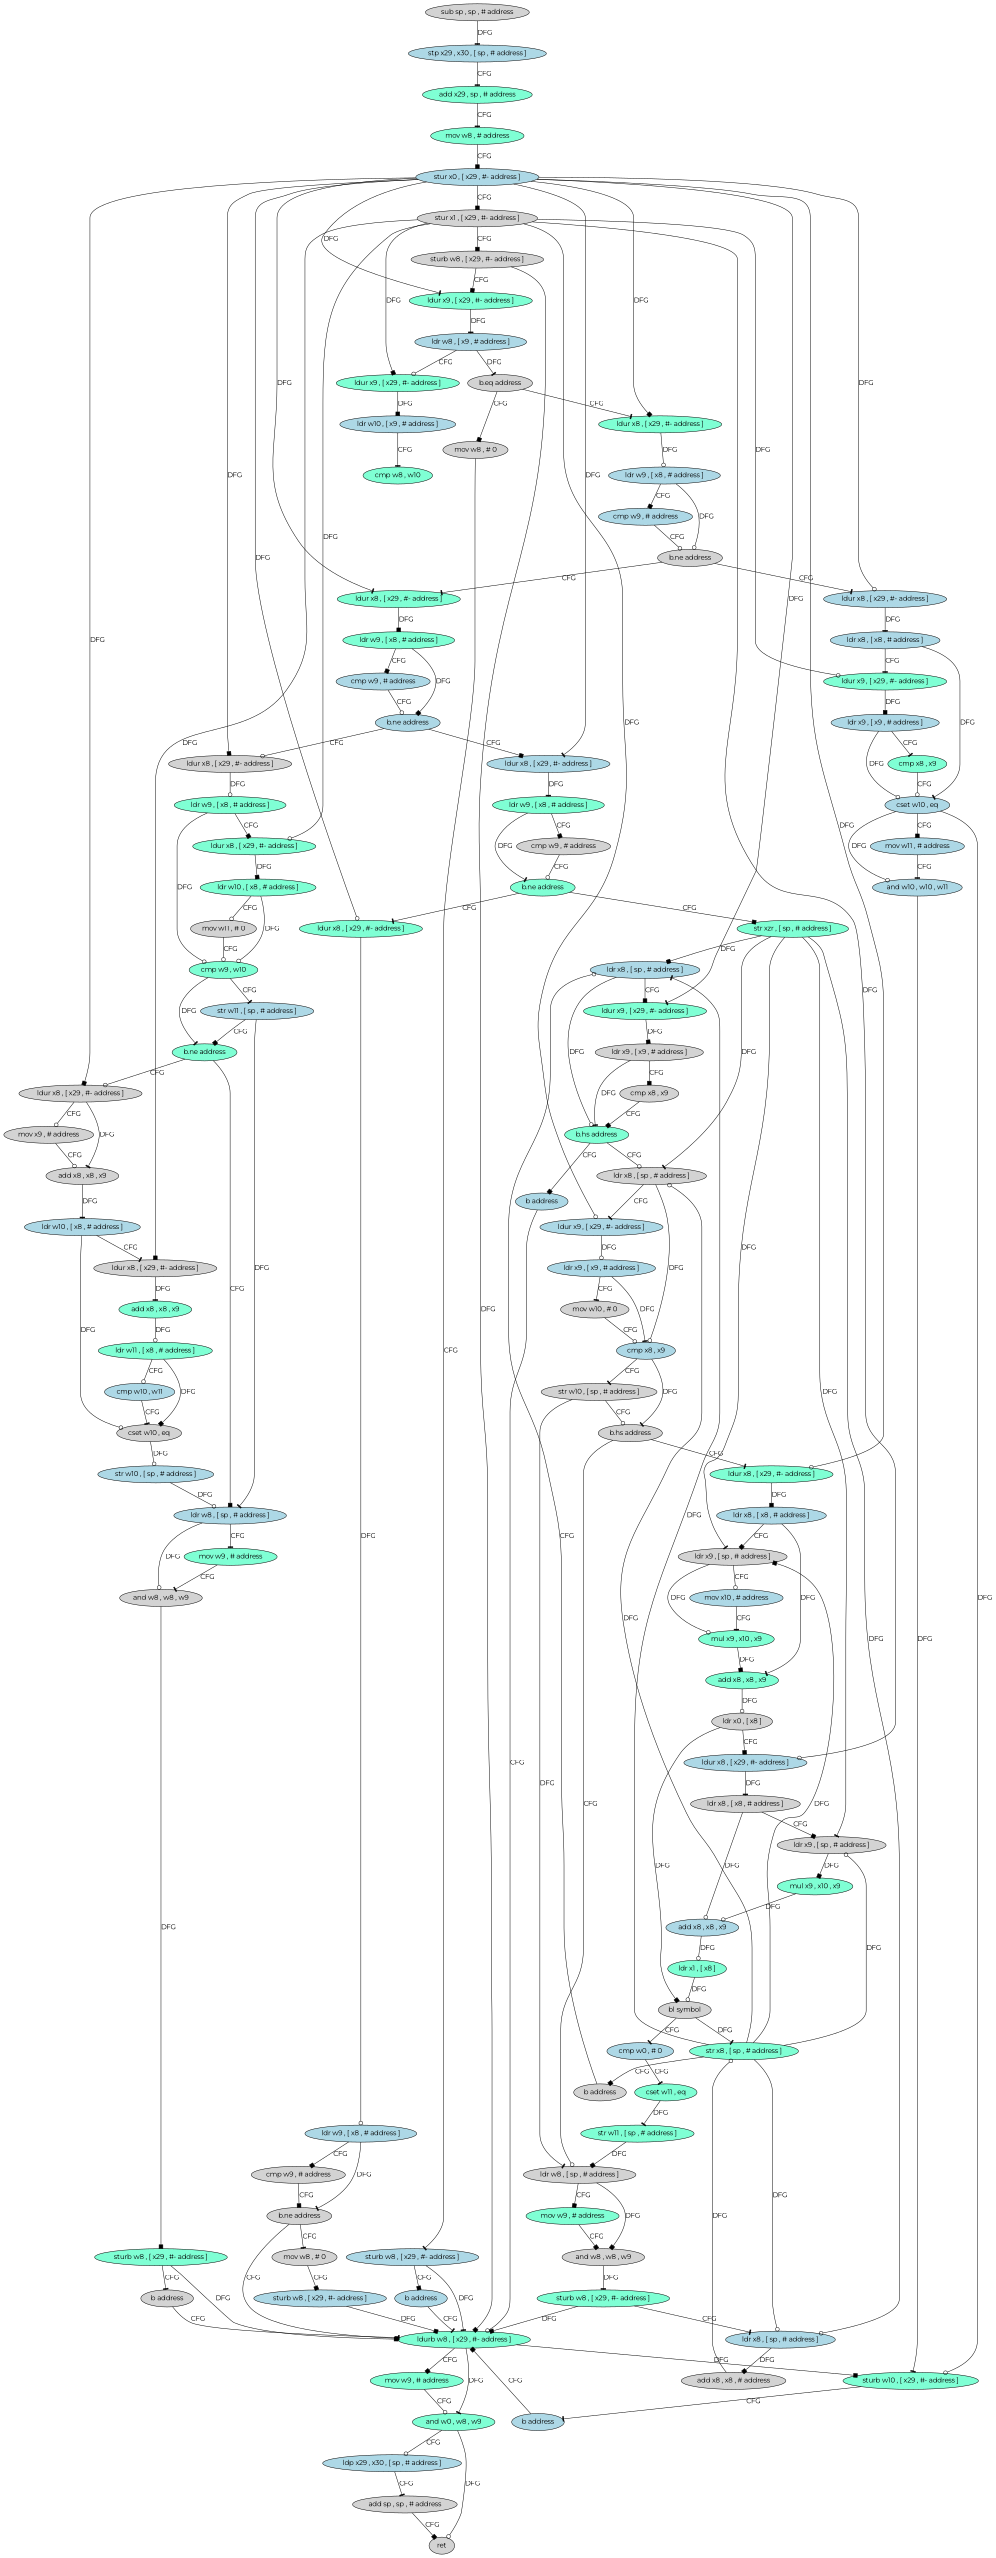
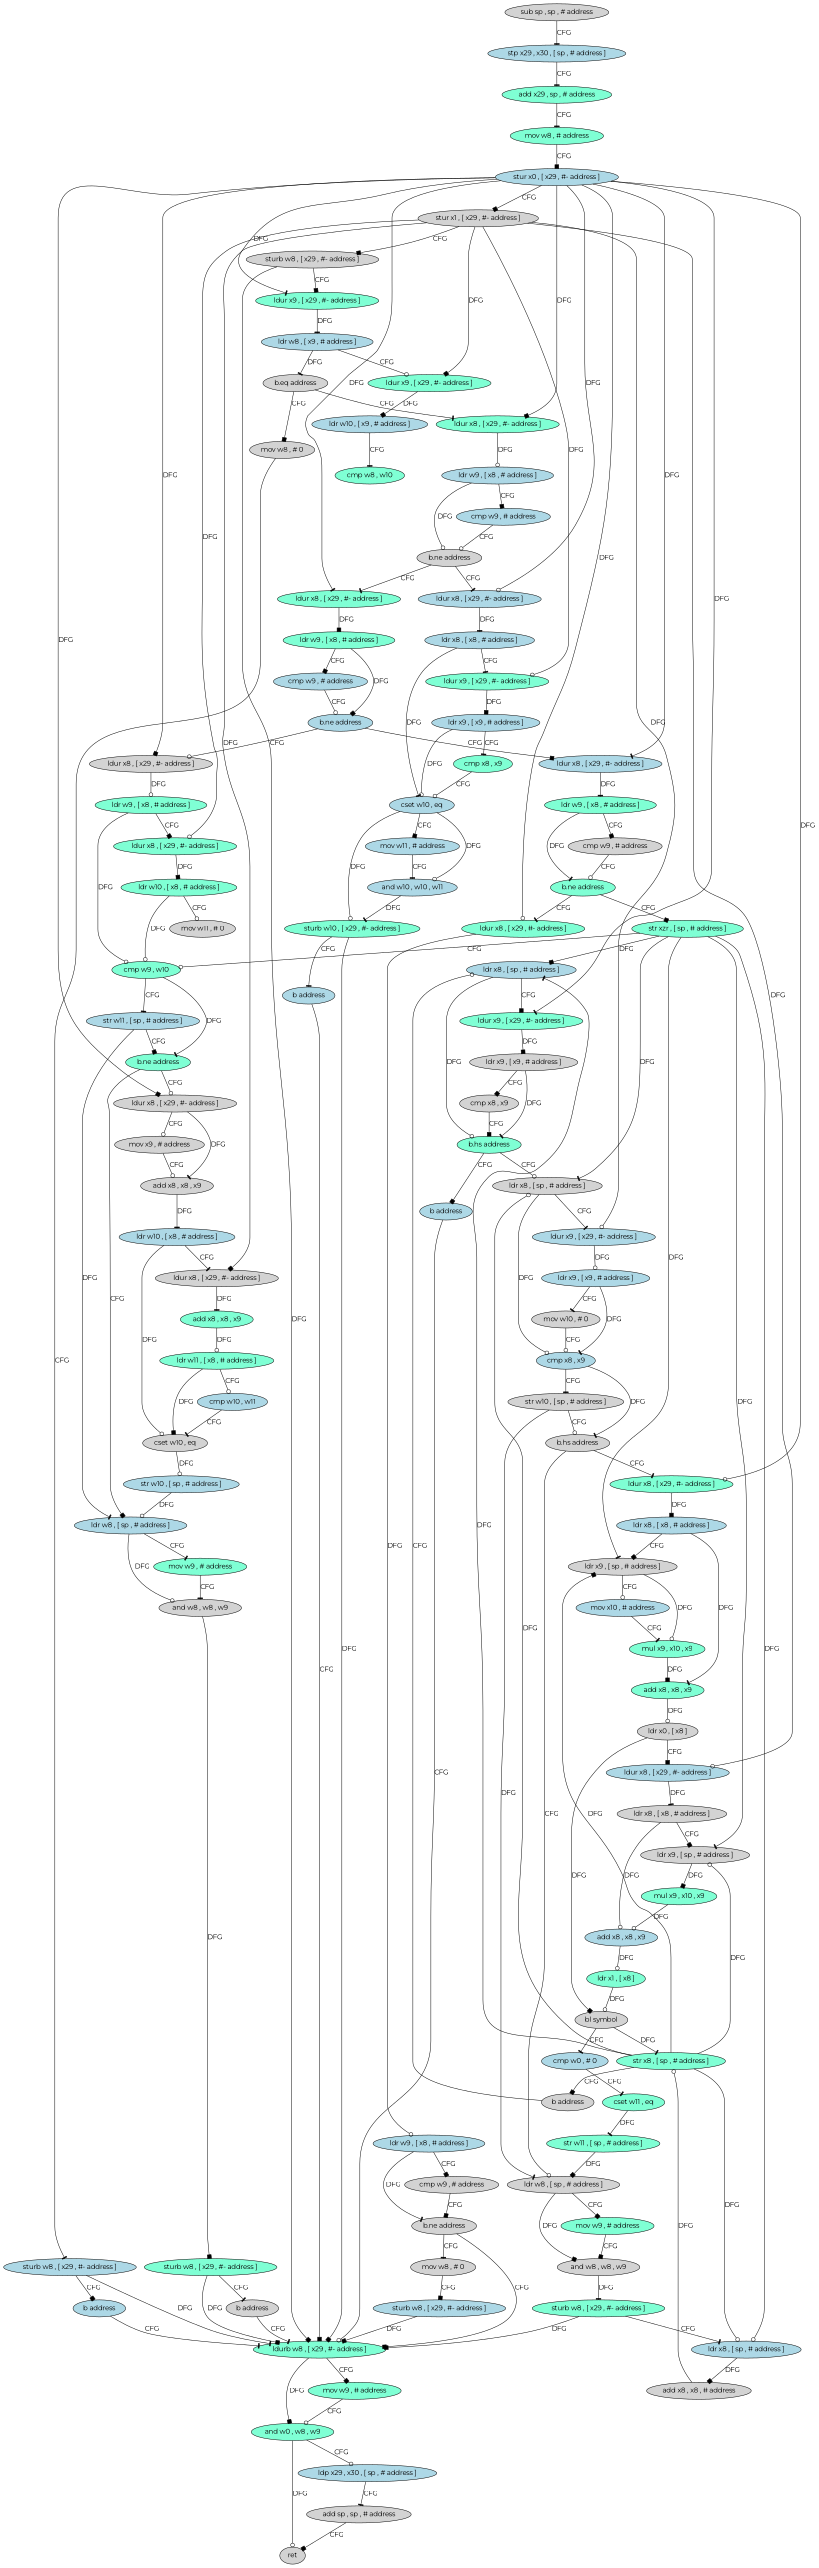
(485, 33) -> (564, 33)
(223, 947) -> (423, 950)
(685, 2360) -> (342, 1638)
(469, 2380) -> (288, 2385)
